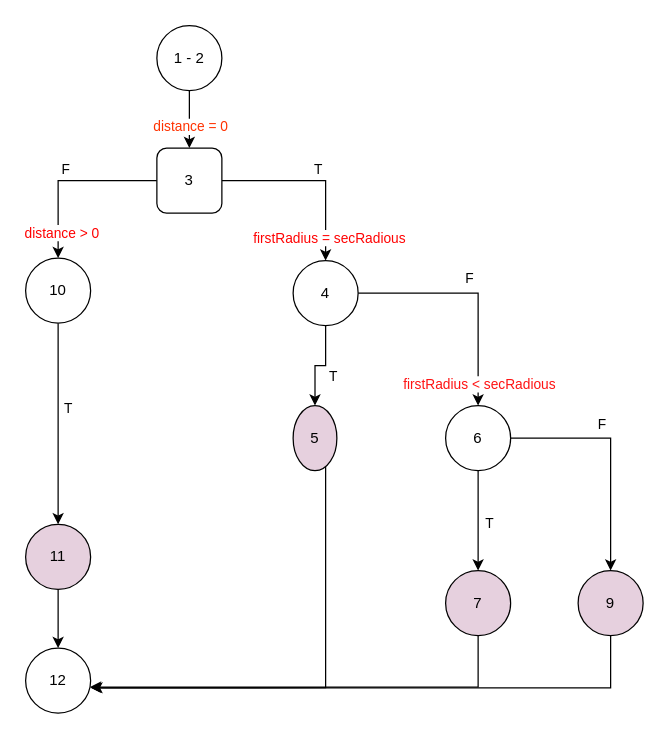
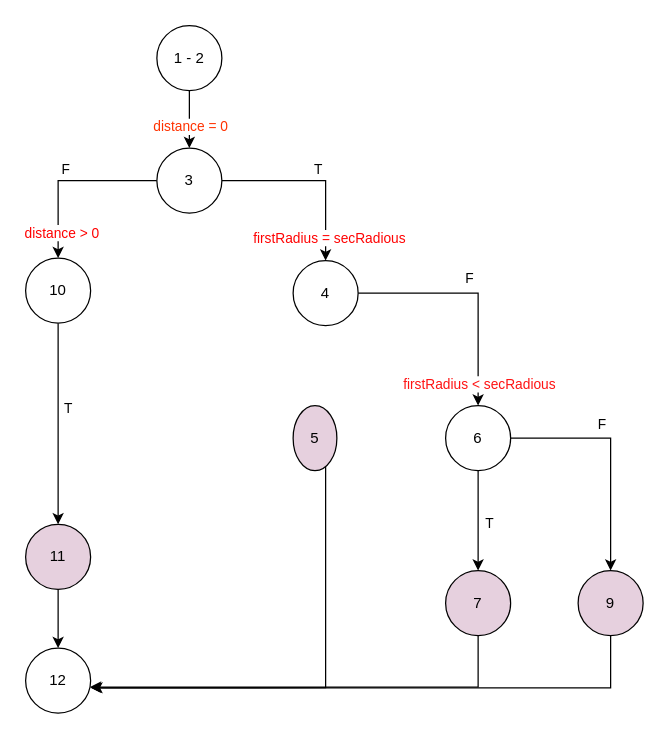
(189, 181) -> (189, 181)
(325, 366) -> none
